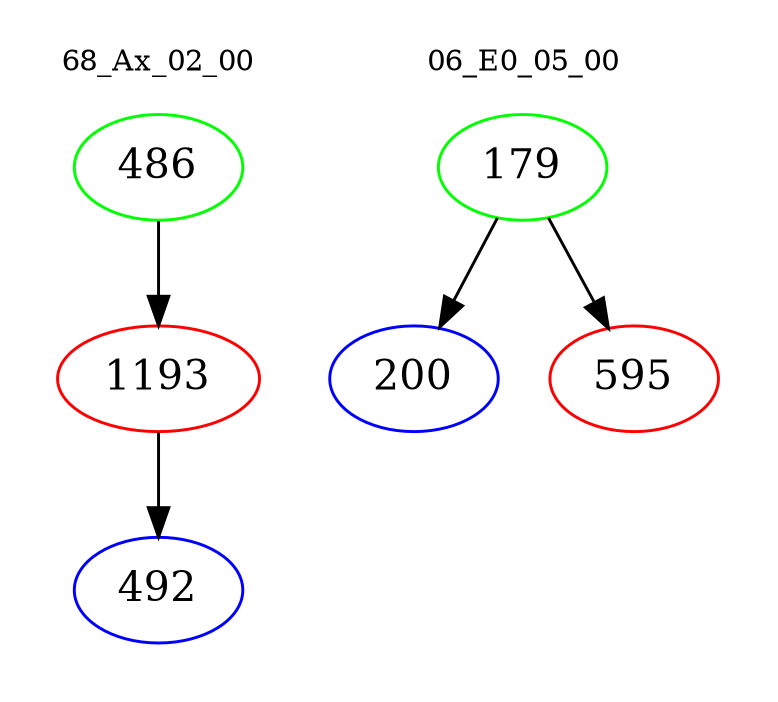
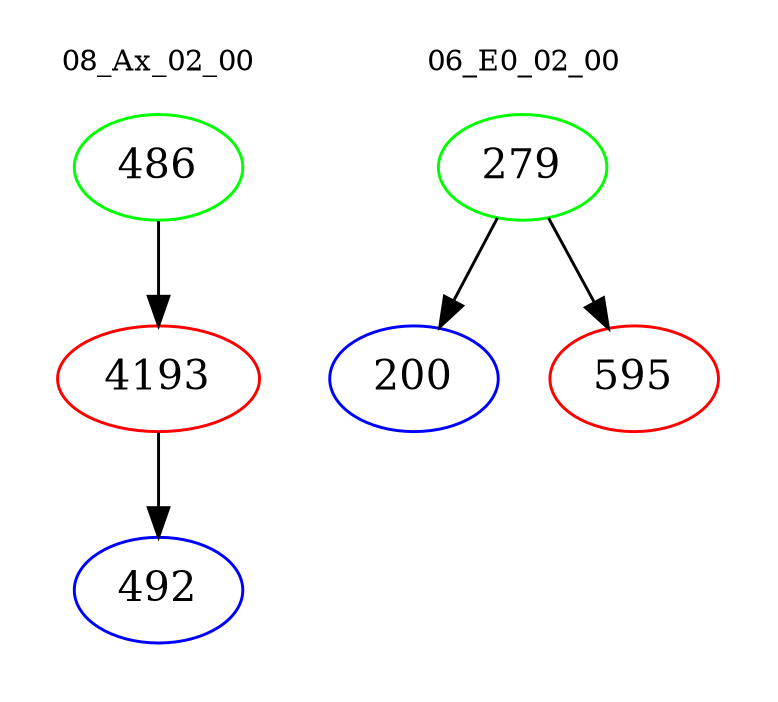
(159, 63) -> (159, 63)
(524, 63) -> (524, 63)
(523, 167) -> (523, 167)
(159, 379) -> (159, 379)
